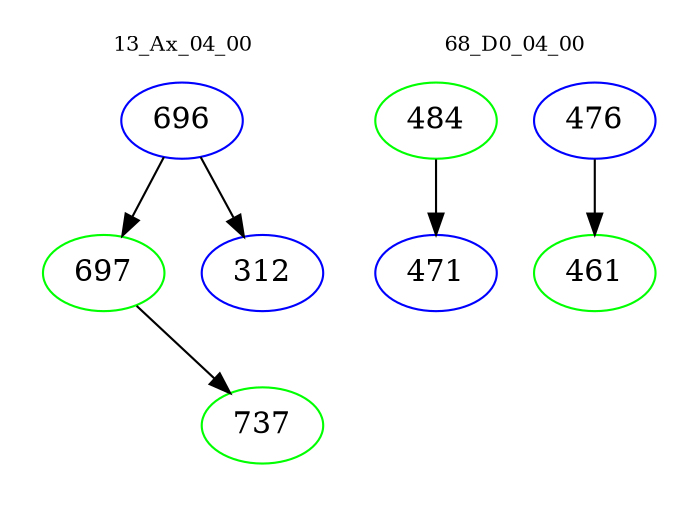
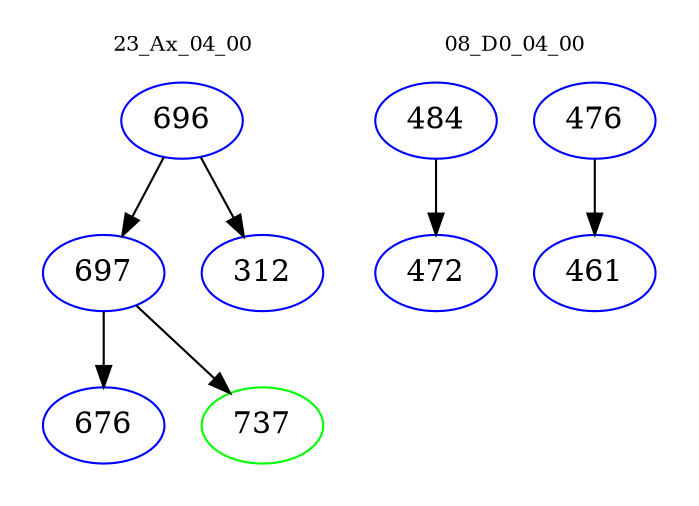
(183, 46) -> (183, 46)
(515, 46) -> (515, 46)
(436, 121) -> (436, 121)
(104, 273) -> (104, 273)
(436, 273) -> (436, 273)
(595, 273) -> (595, 273)
none -> (104, 425)
